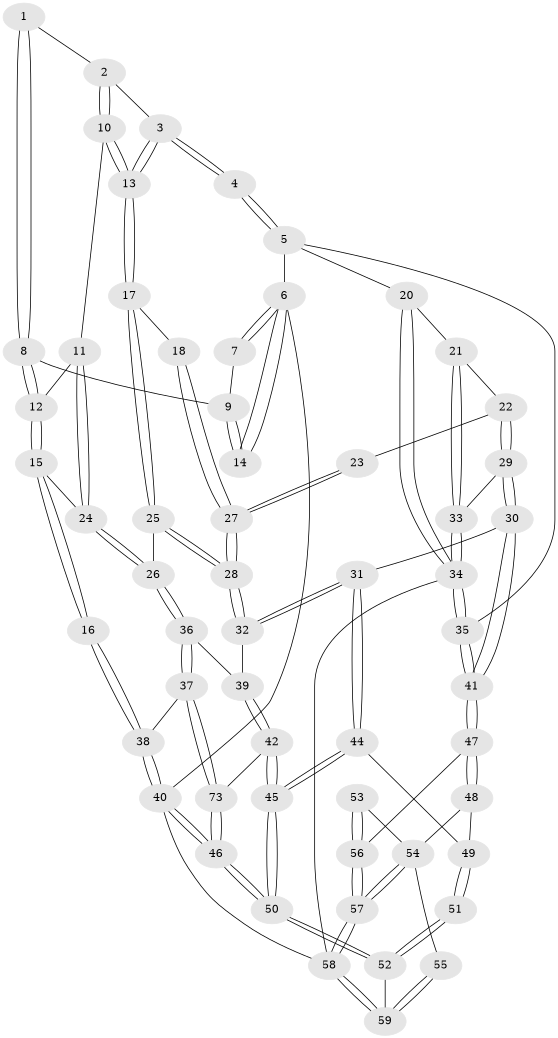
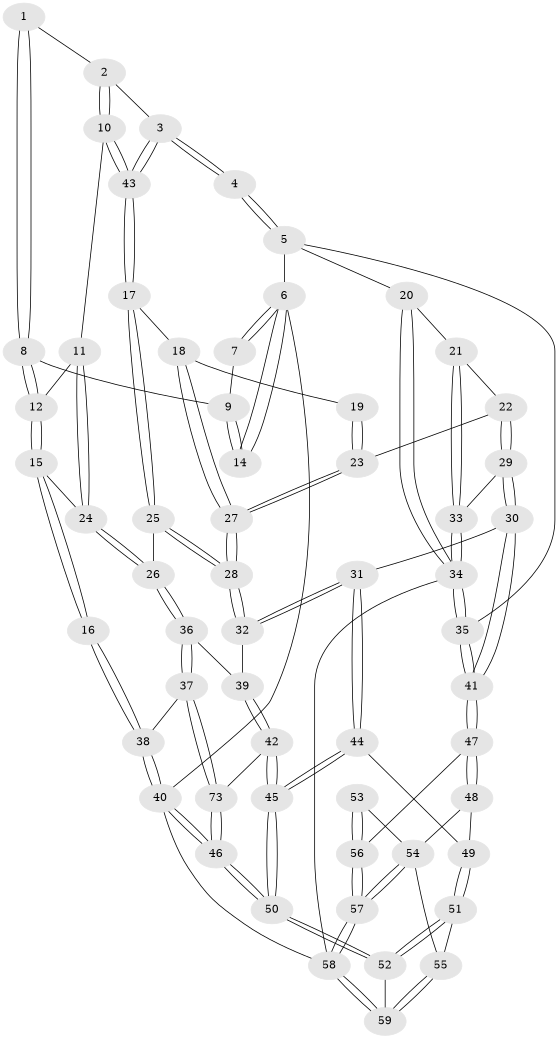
(129, 184) -> (129, 184)
none -> (357, 408)
none -> (448, 938)
